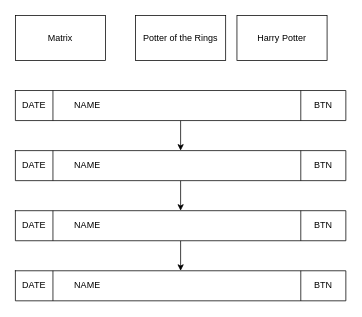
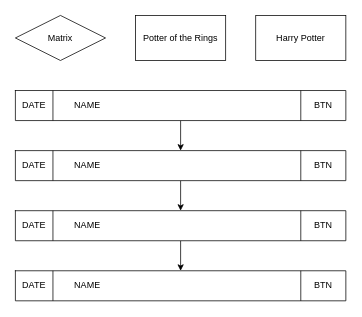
(60, 38) -> (60, 38)
(282, 38) -> (300, 38)
